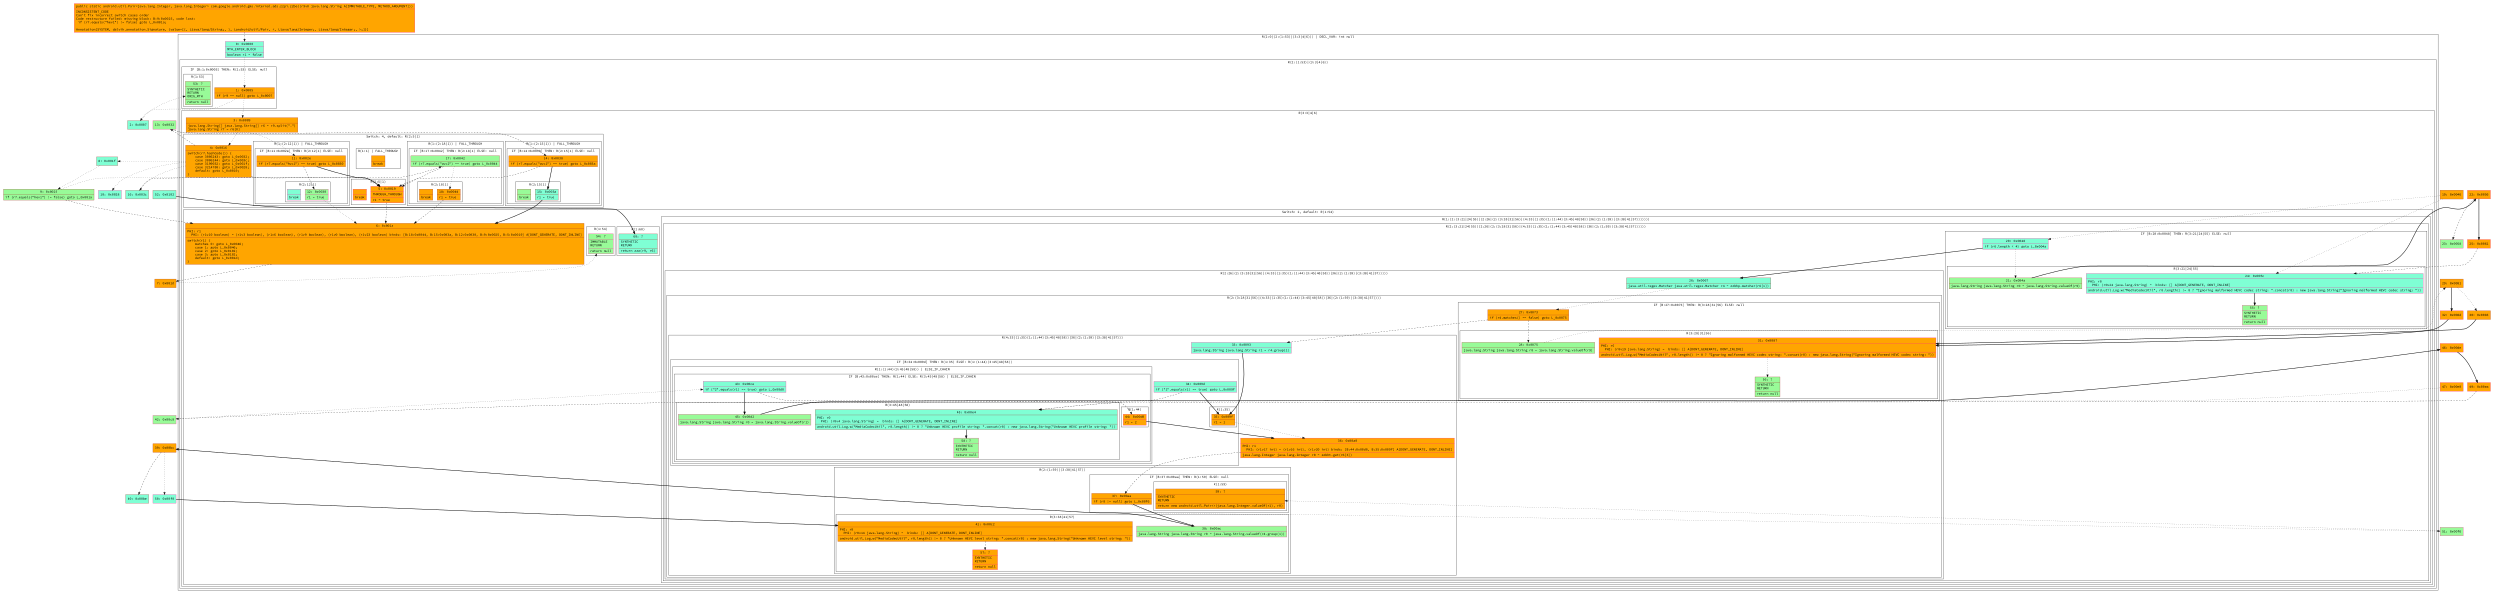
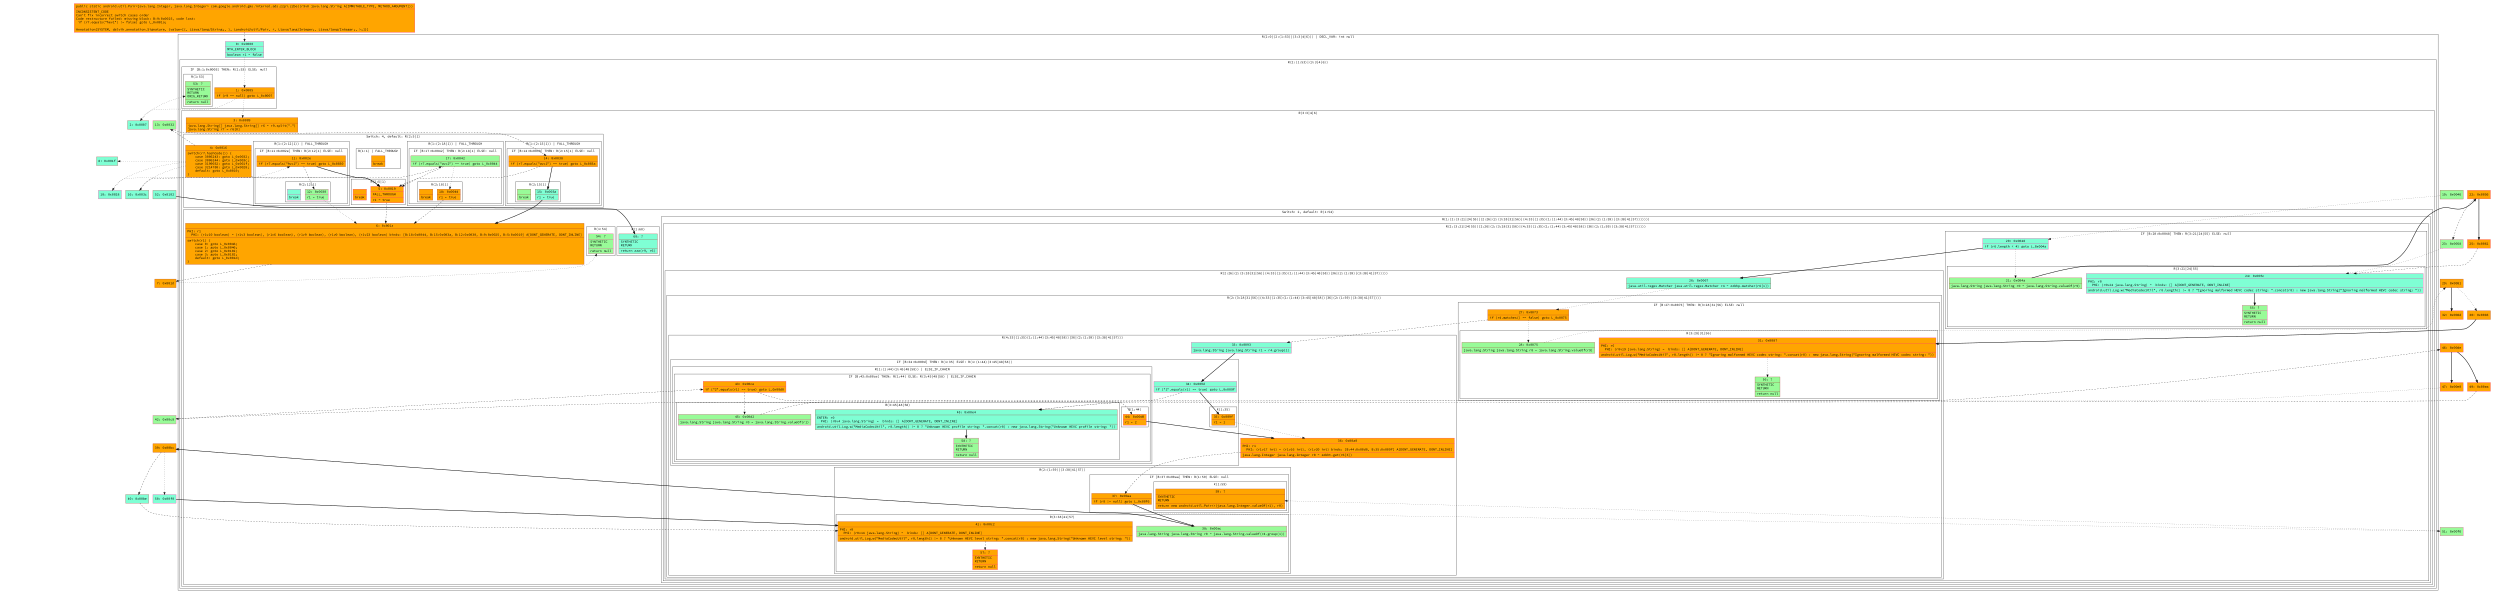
(195, 96) -> (198, 96)
(260, 135) -> (198, 178)
(234, 138) -> none
(387, 194) -> (384, 194)
(49, 195) -> none
(2452, 195) -> (2452, 195)
(2360, 236) -> (2396, 264)
(599, 242) -> (599, 242)
(215, 244) -> (212, 244)
(1528, 329) -> (1528, 329)
(2195, 341) -> none
none -> (2452, 366)
(1243, 384) -> (1219, 367)
(745, 387) -> (745, 387)
(1978, 398) -> (1978, 398)
(745, 401) -> (745, 401)
(438, 404) -> (438, 404)
(825, 418) -> (827, 418)
none -> (486, 527)
